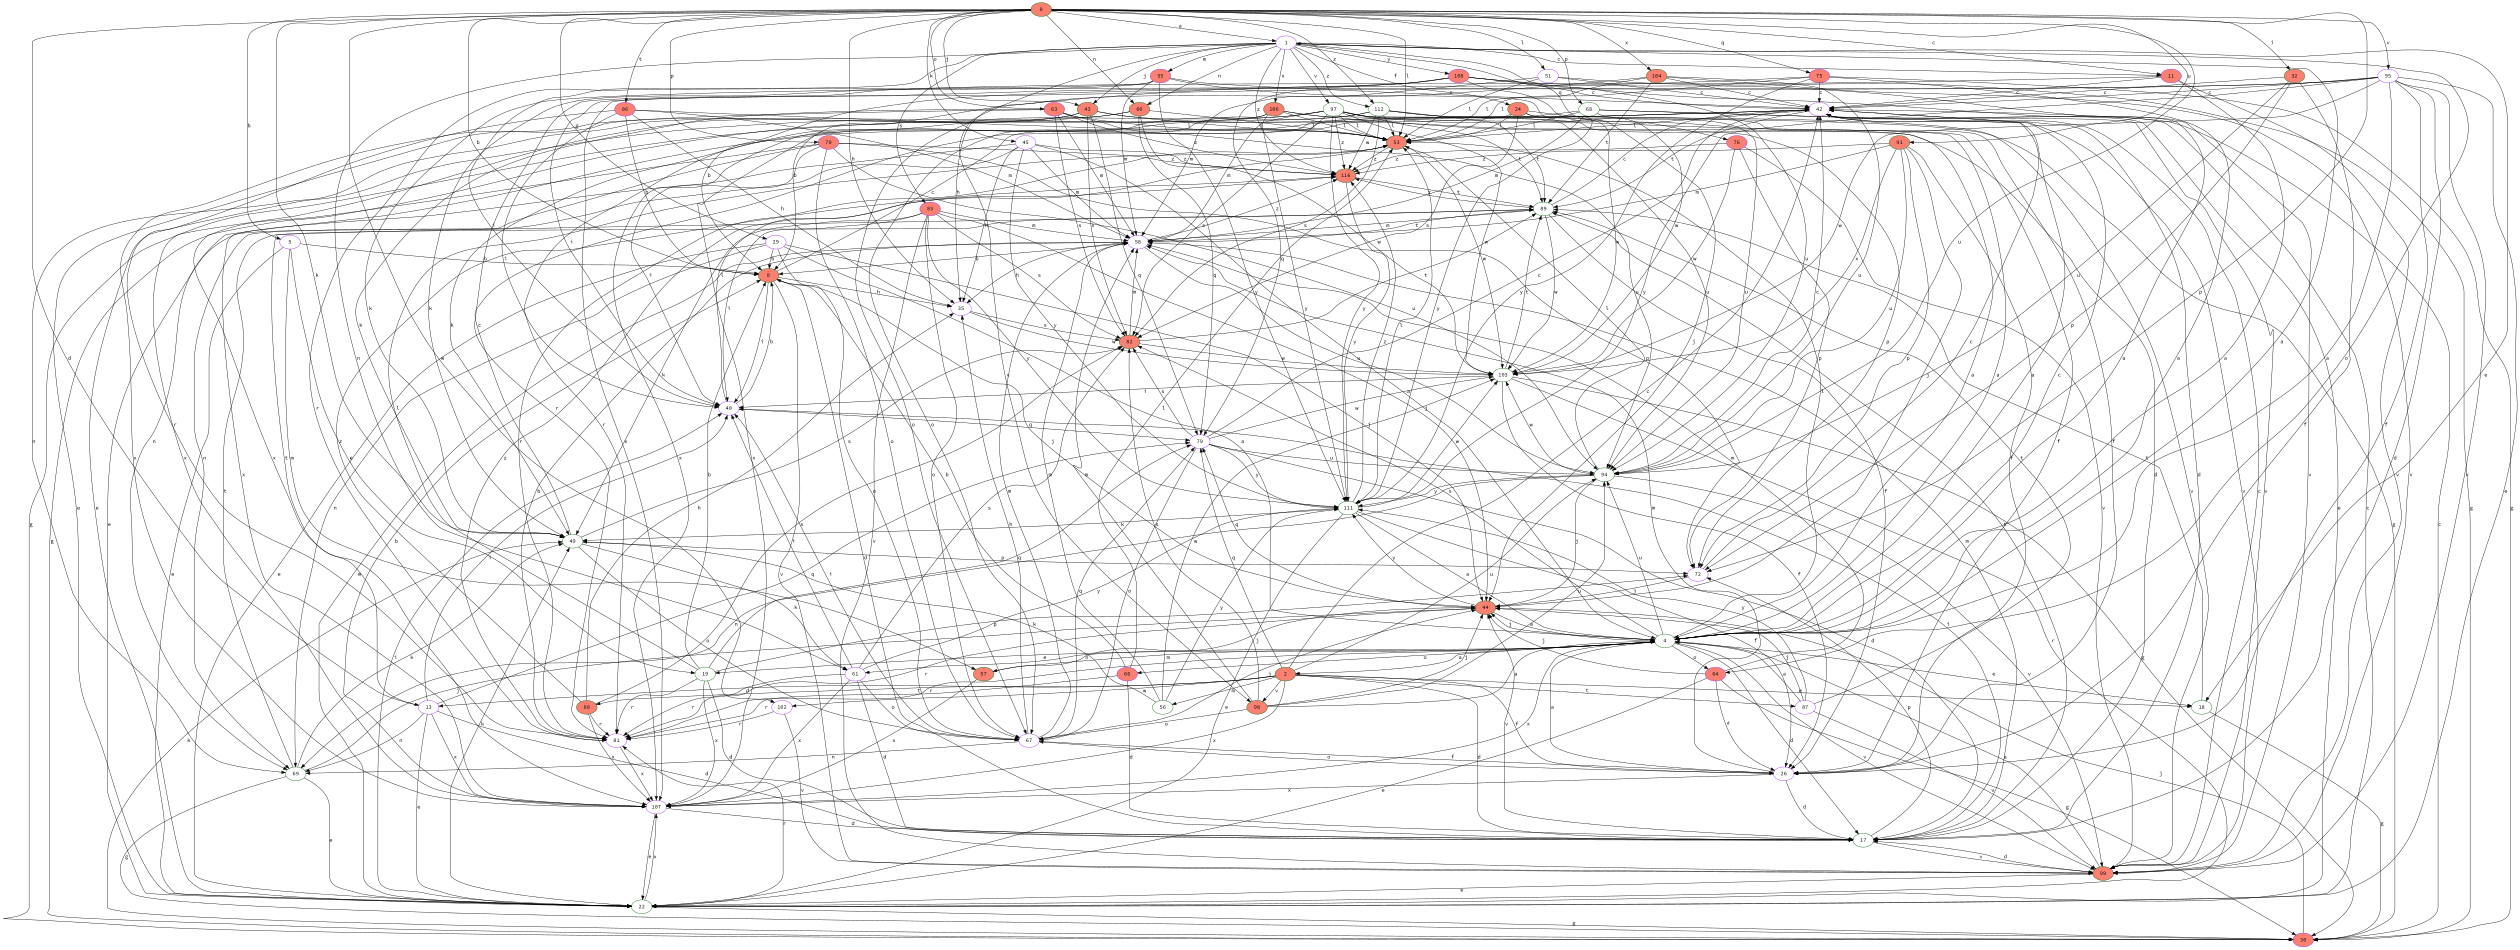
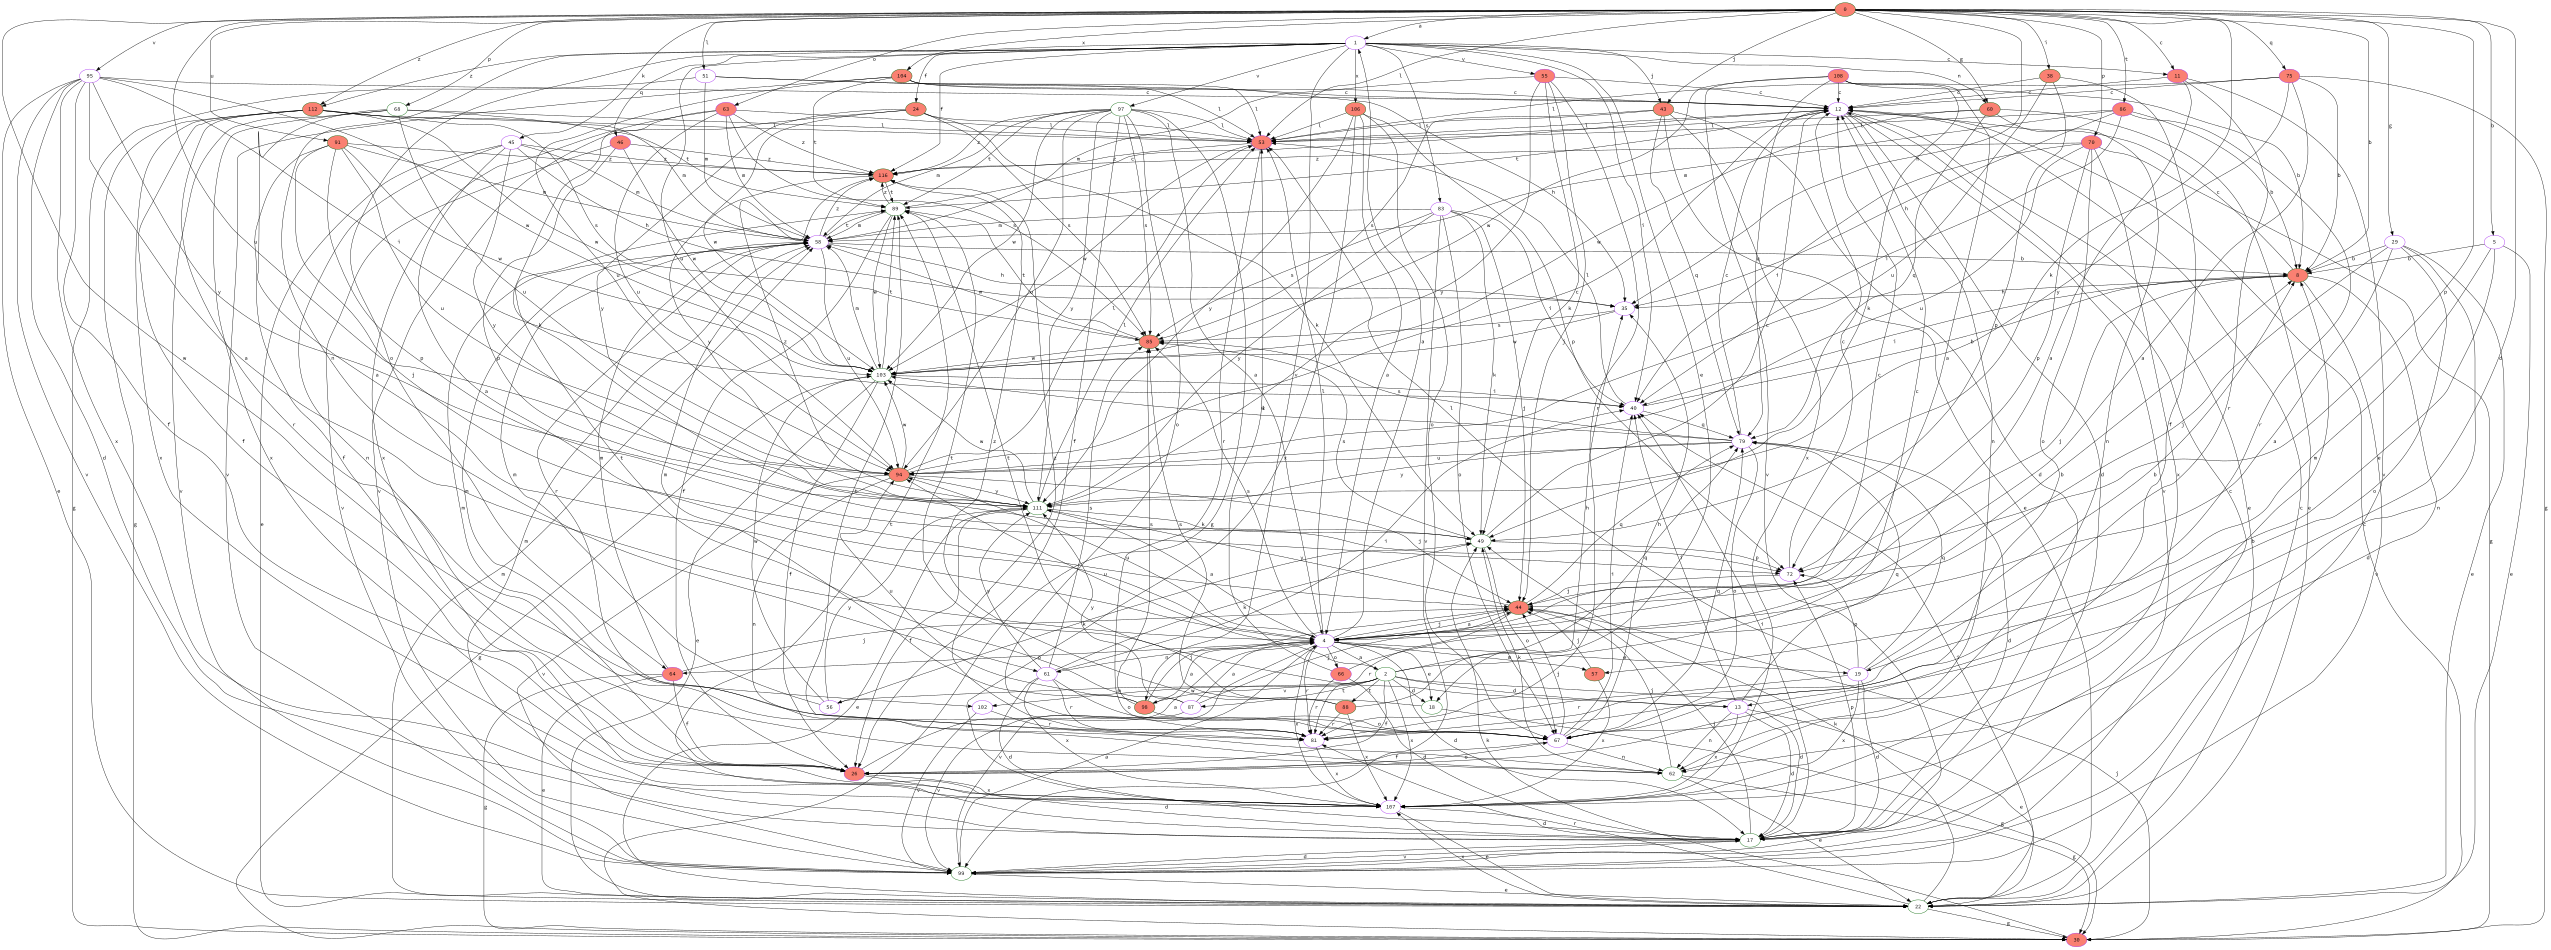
(1095, 59) -> (1961, 59)
(1205, 59) -> (1463, 59)
(1371, 59) -> none
(2294, 76) -> (2050, 76)
(1258, 109) -> (942, 109)
(1379, 109) -> (313, 109)
(1819, 109) -> (1838, 109)
(1363, 141) -> (592, 247)
(1397, 142) -> (1262, 142)
(1737, 142) -> (620, 142)
(930, 209) -> (1441, 209)
(1857, 259) -> (500, 259)
none -> (853, 307)
(1130, 342) -> (1149, 342)
(1604, 475) -> (899, 475)
(539, 491) -> (557, 491)
(726, 583) -> (1258, 597)
(1665, 641) -> (1324, 641)
(2053, 641) -> (698, 641)
(705, 674) -> (1858, 674)
(1285, 674) -> (1386, 674)
(1800, 691) -> (1413, 691)
(1163, 707) -> (830, 707)
(1507, 724) -> (1714, 724)
(296, 774) -> (1672, 774)
(1784, 774) -> (854, 774)
(2103, 874) -> (961, 874)
